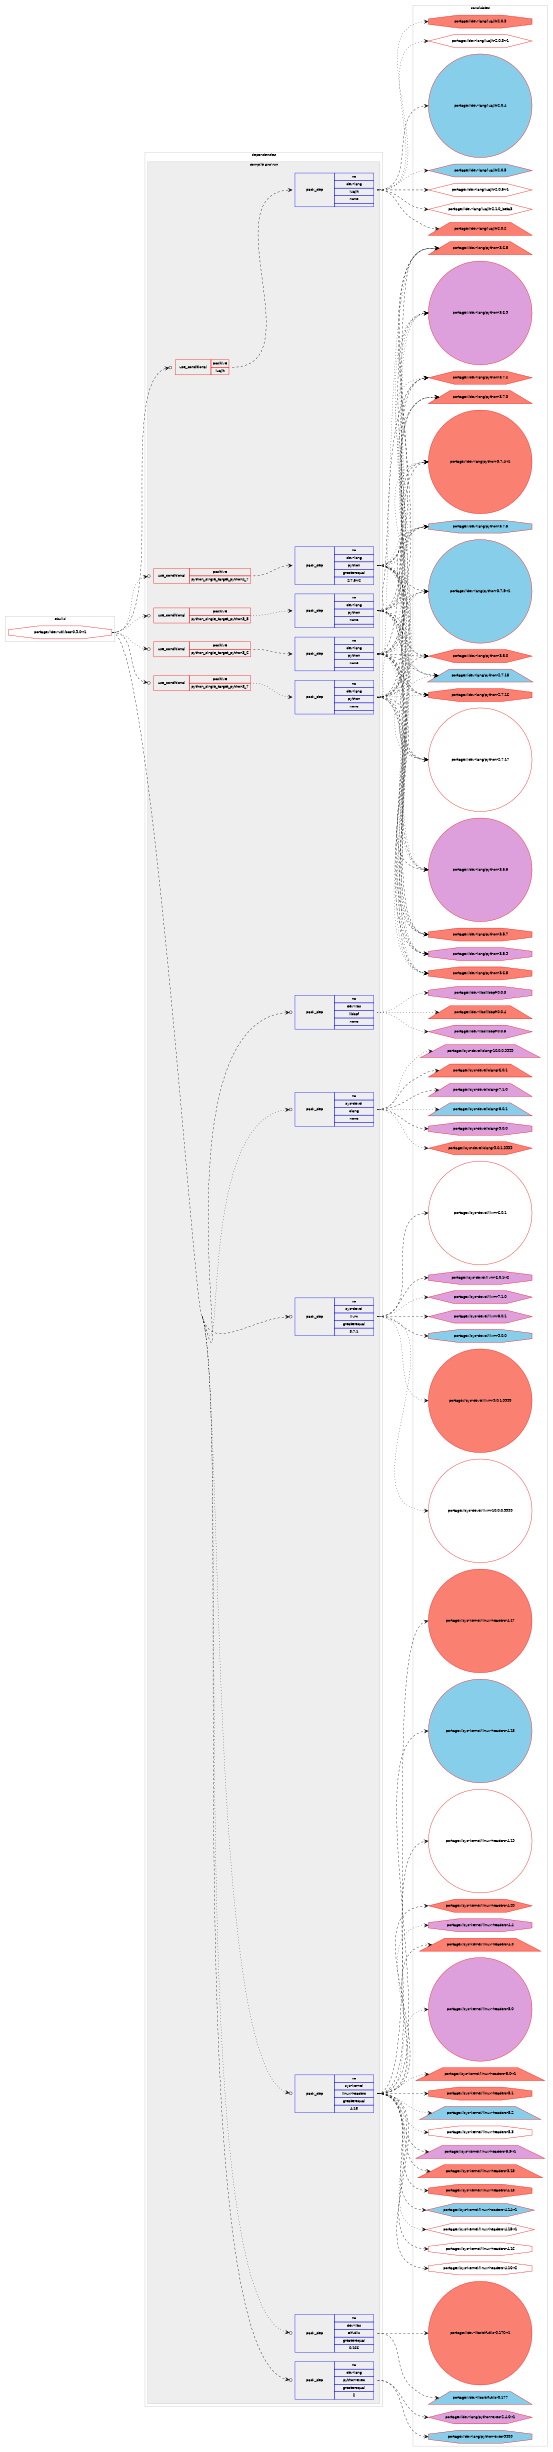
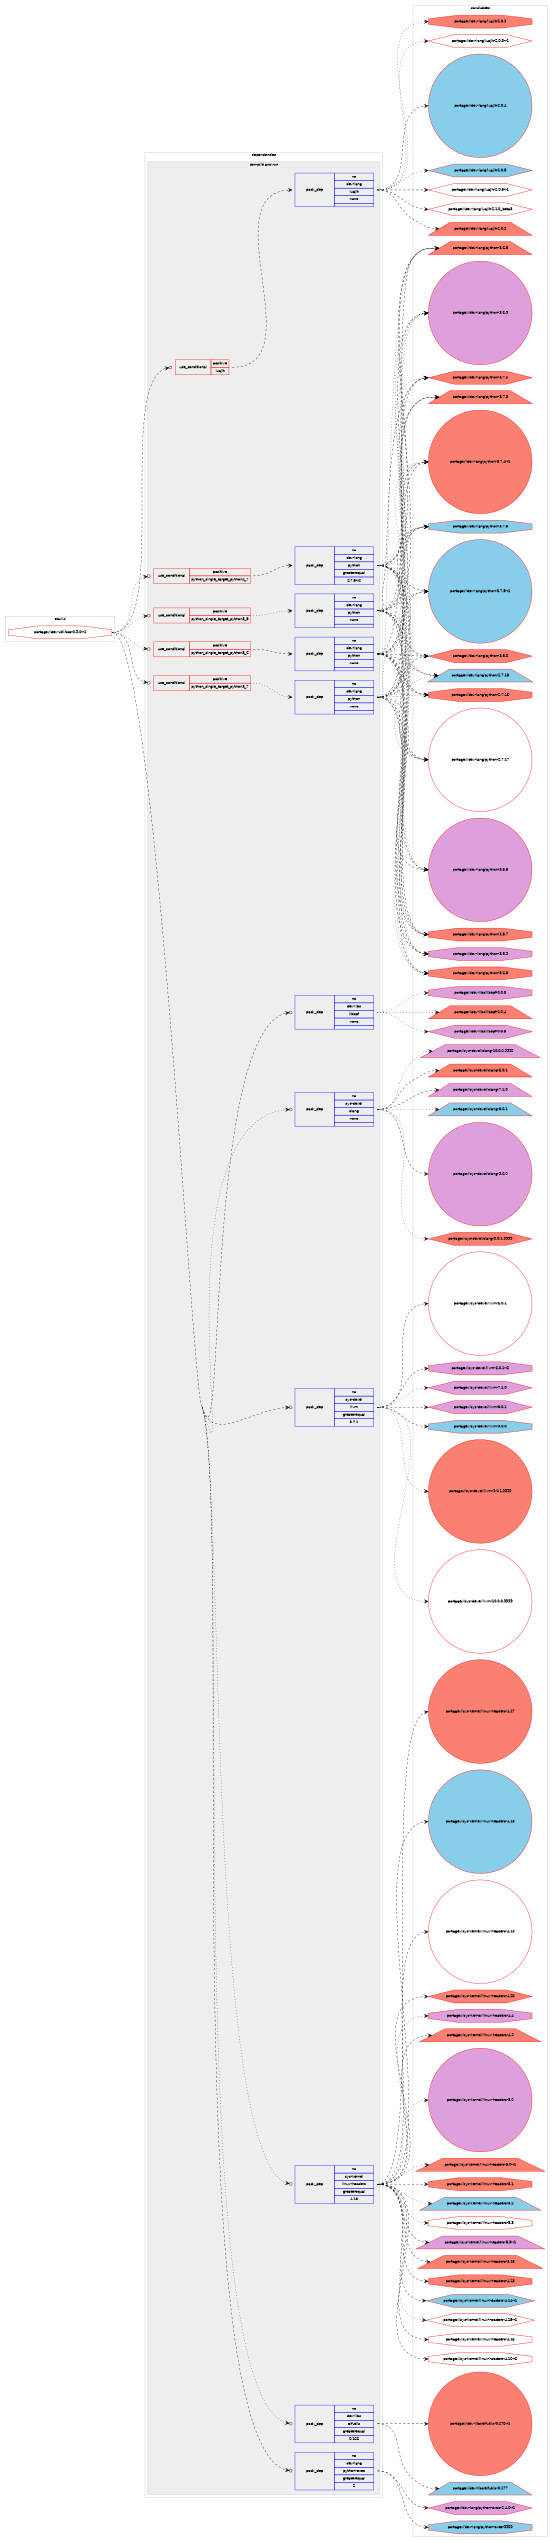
(480, 1129) -> (480, 1174)
